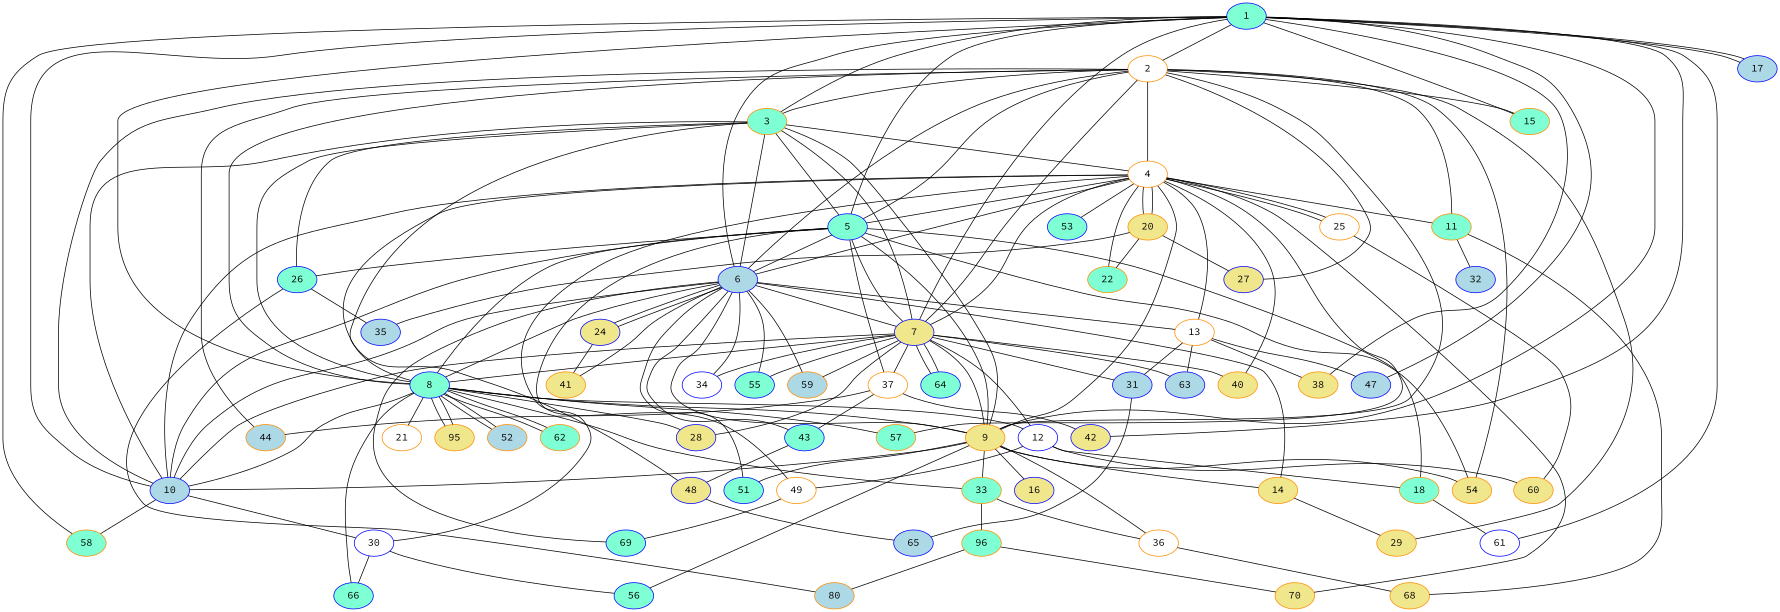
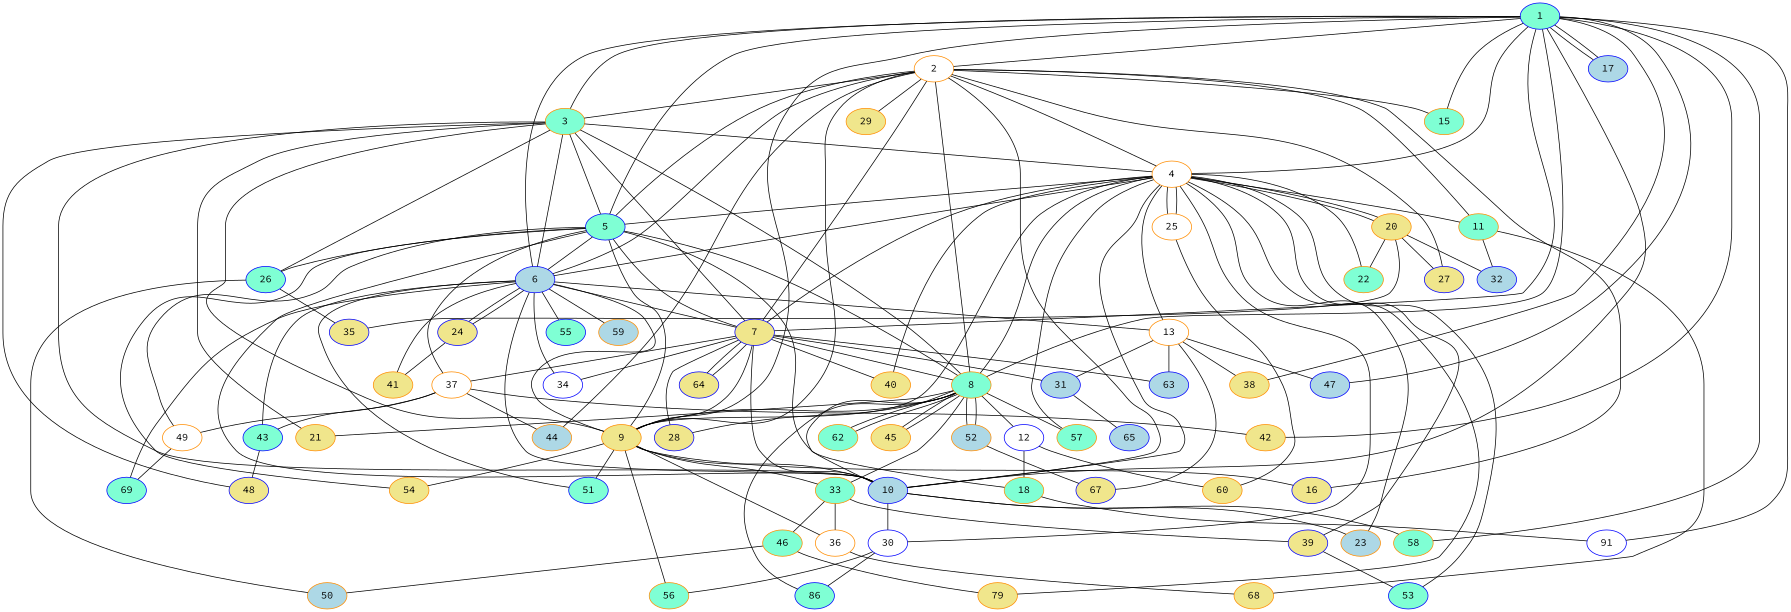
(1475, 153) -> (1487, 198)
none -> (1396, 159)
none -> (233, 174)
none -> (1444, 253)
(585, 316) -> none
(381, 332) -> (349, 332)
(832, 355) -> none
(861, 359) -> none
(992, 380) -> none
(430, 385) -> (971, 385)
(941, 385) -> (699, 385)
(402, 438) -> (315, 438)
(455, 438) -> (891, 438)
(1091, 438) -> (1266, 438)
(921, 473) -> (301, 416)
none -> (1096, 490)
(1278, 490) -> none
(804, 526) -> none
(982, 543) -> (782, 543)
none -> (1308, 543)
none -> (1361, 543)
(1500, 543) -> (1607, 543)
(354, 596) -> (815, 596)
(634, 596) -> (669, 596)
(834, 596) -> (327, 596)
(1295, 596) -> (998, 596)
